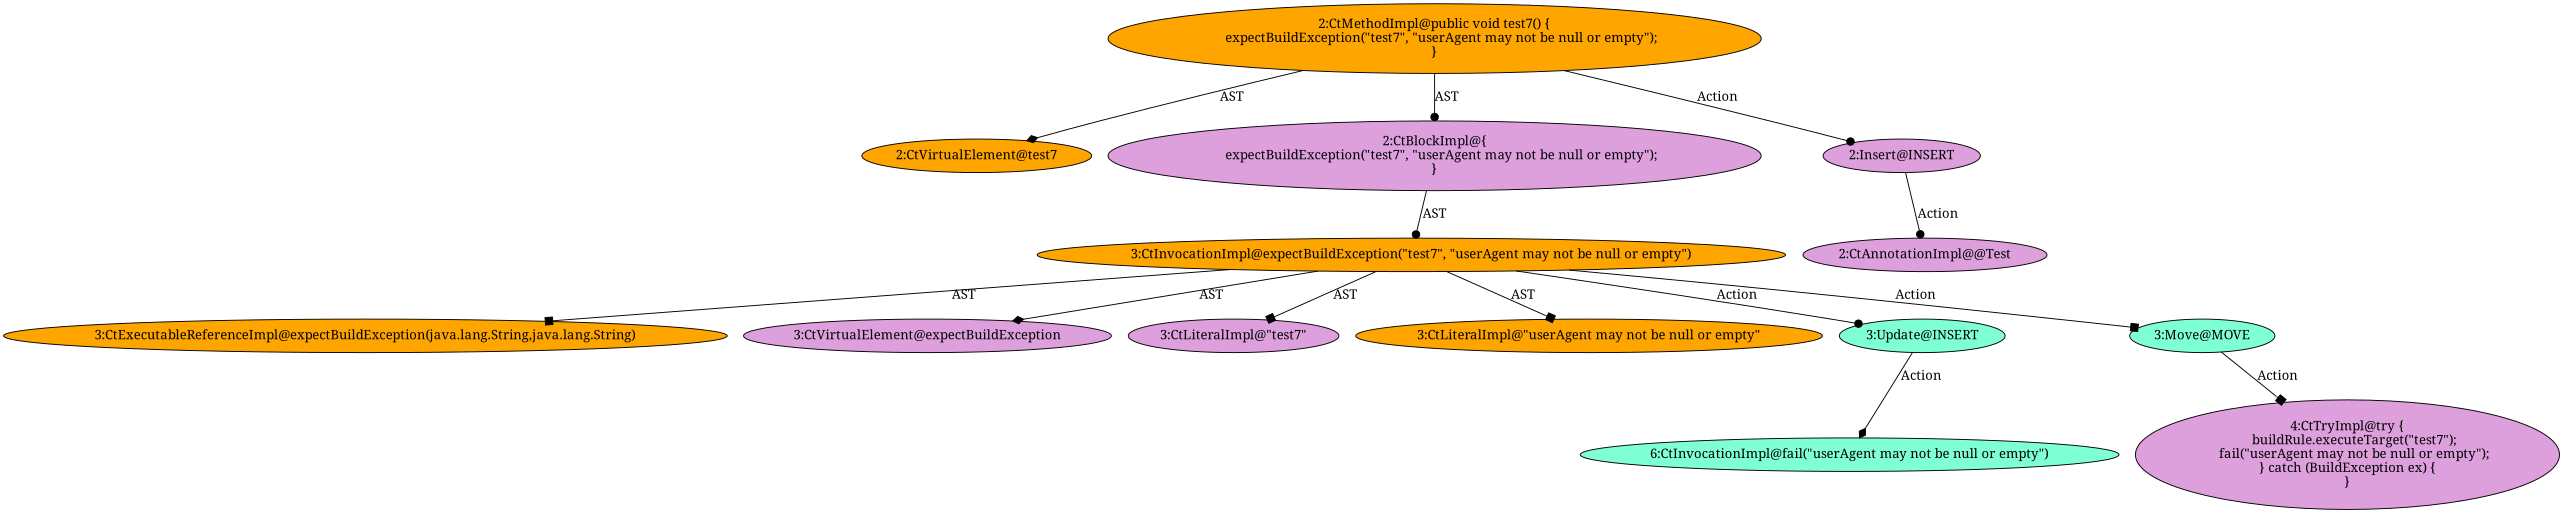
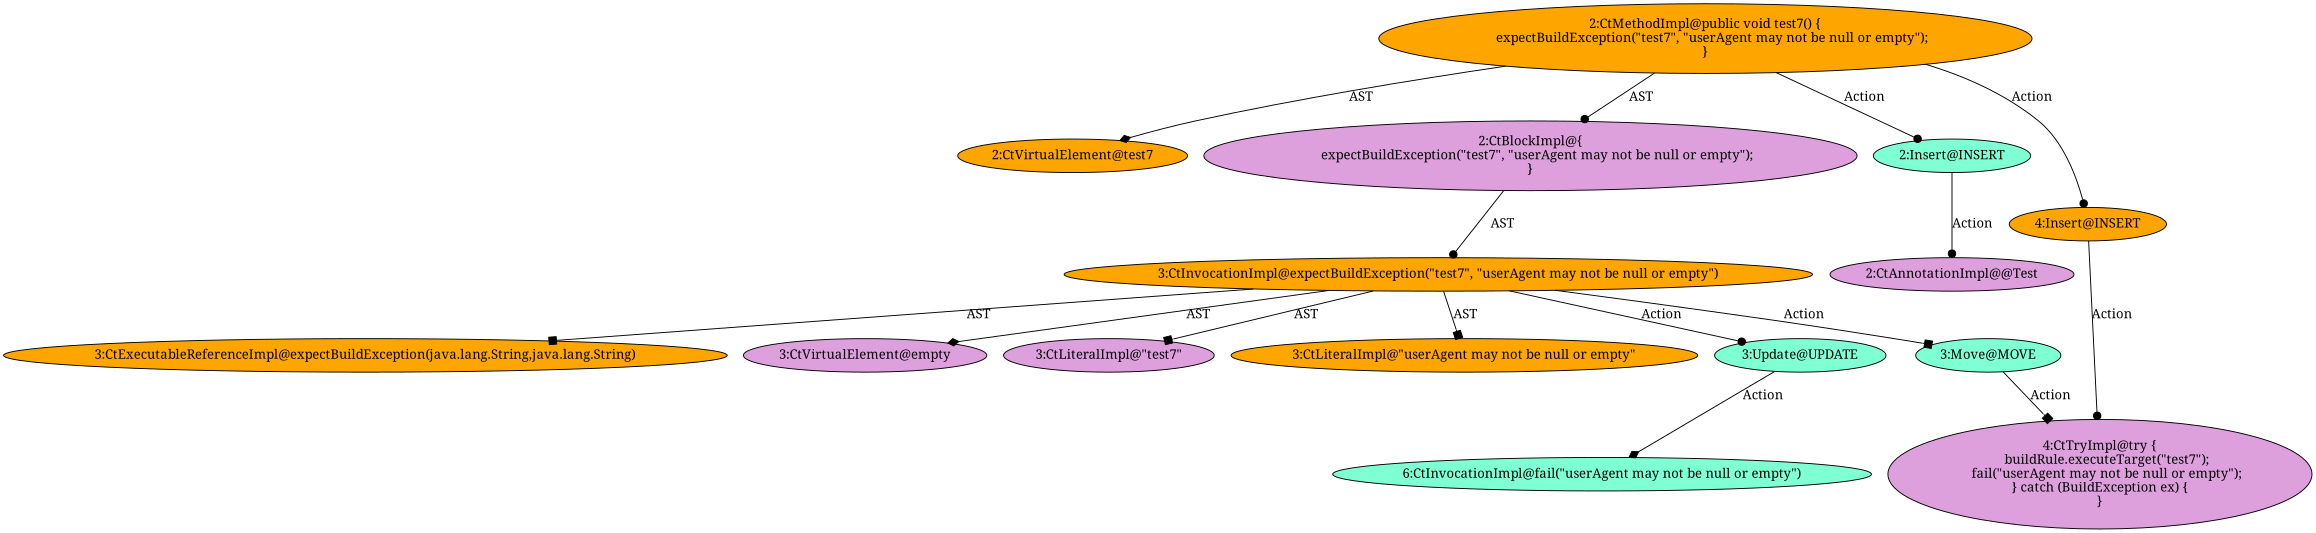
(1902, 156) -> (1952, 156)
none -> (2088, 224)
(927, 336) -> (865, 355)
(1922, 336) -> (1800, 355)
